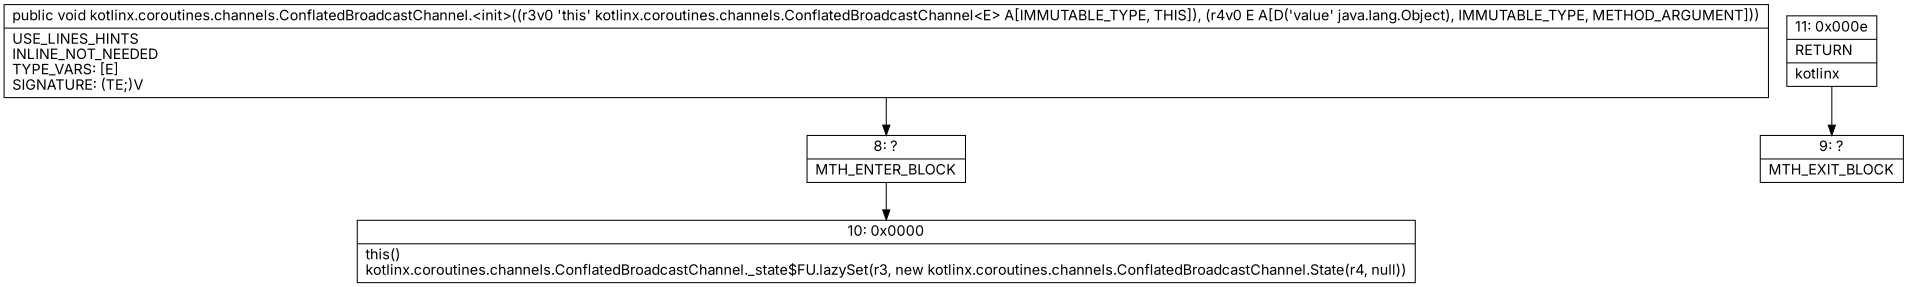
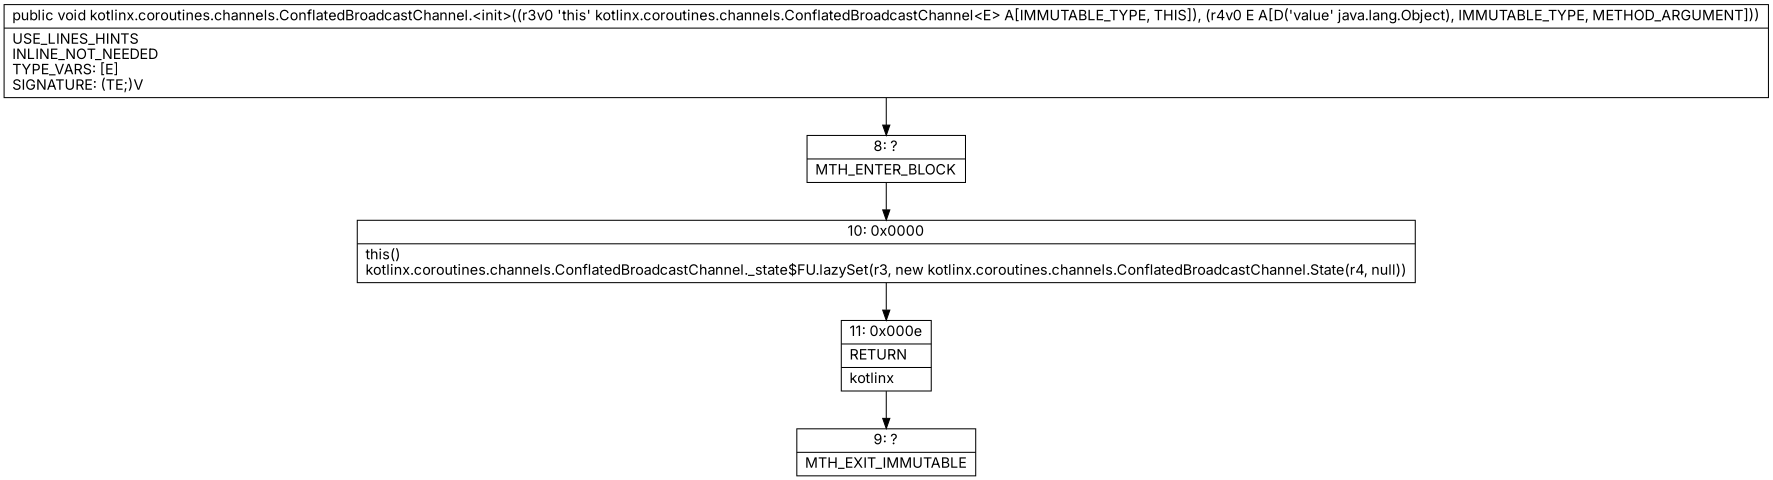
(1832, 170) -> (886, 464)
none -> (886, 296)
